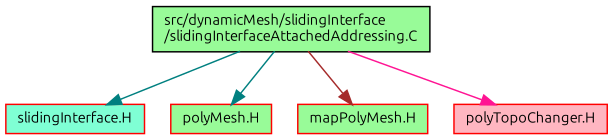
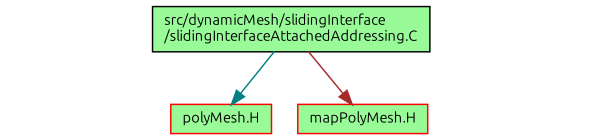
(75, 119) -> none
(531, 119) -> none
